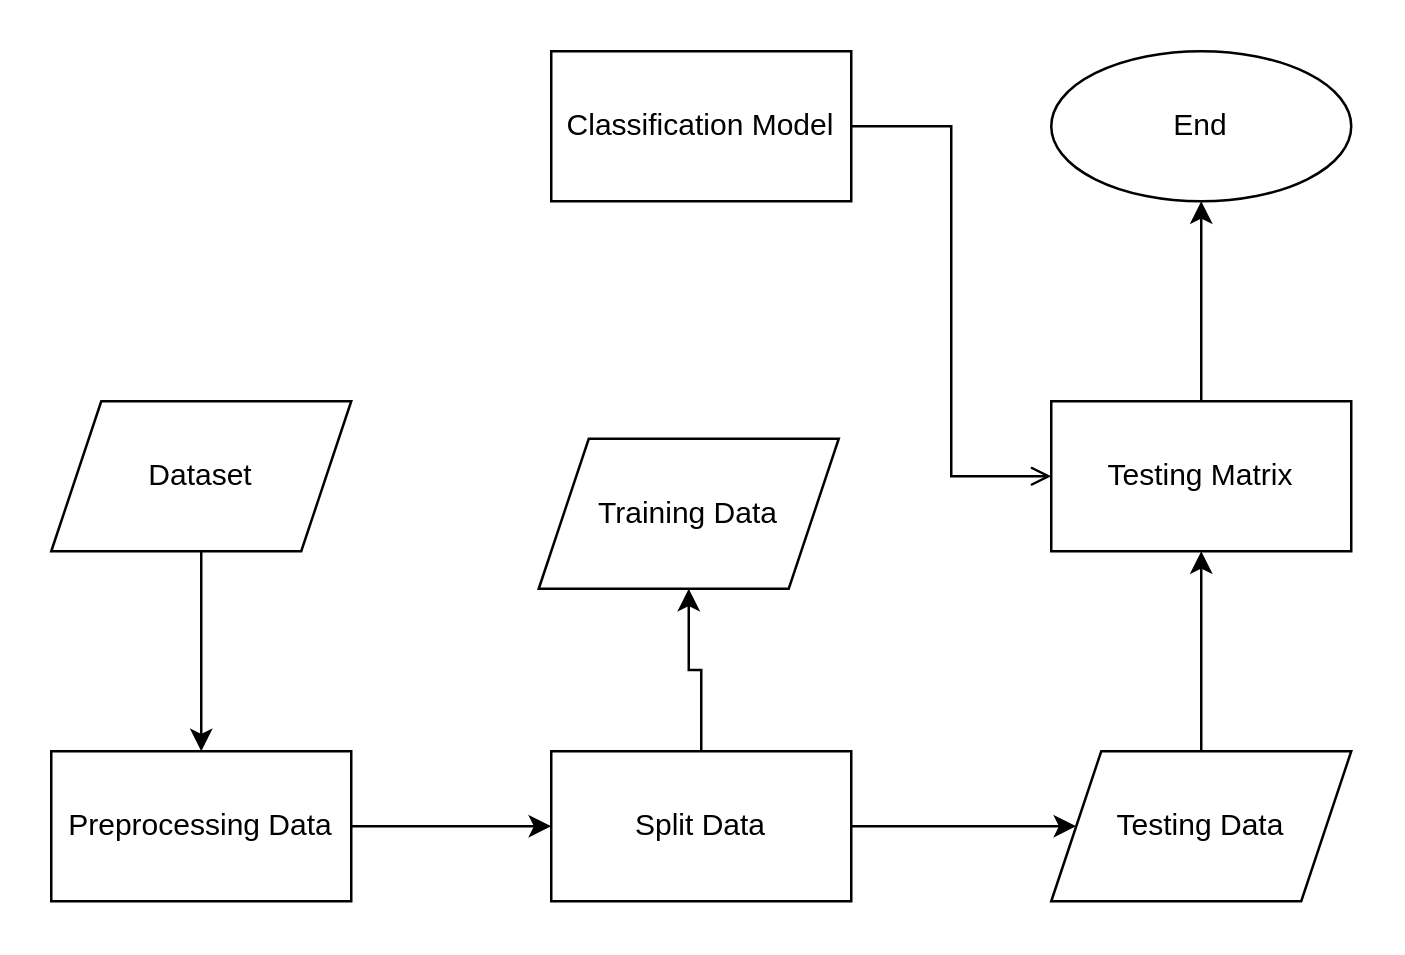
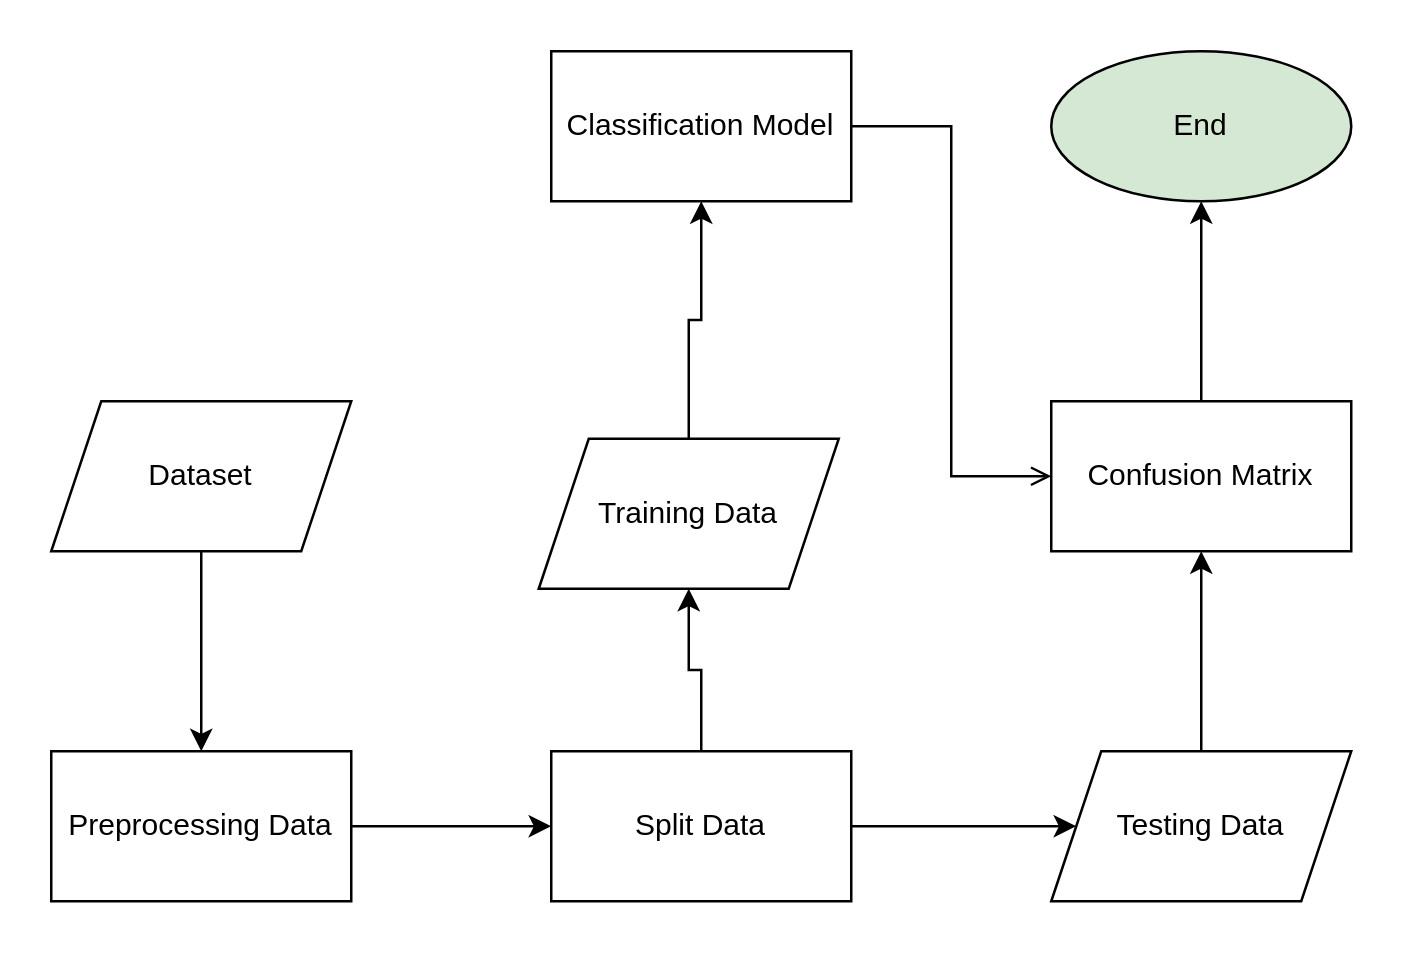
(1201, 126) -> (1201, 126)
none -> (689, 322)
(1201, 476) -> (1201, 476)
